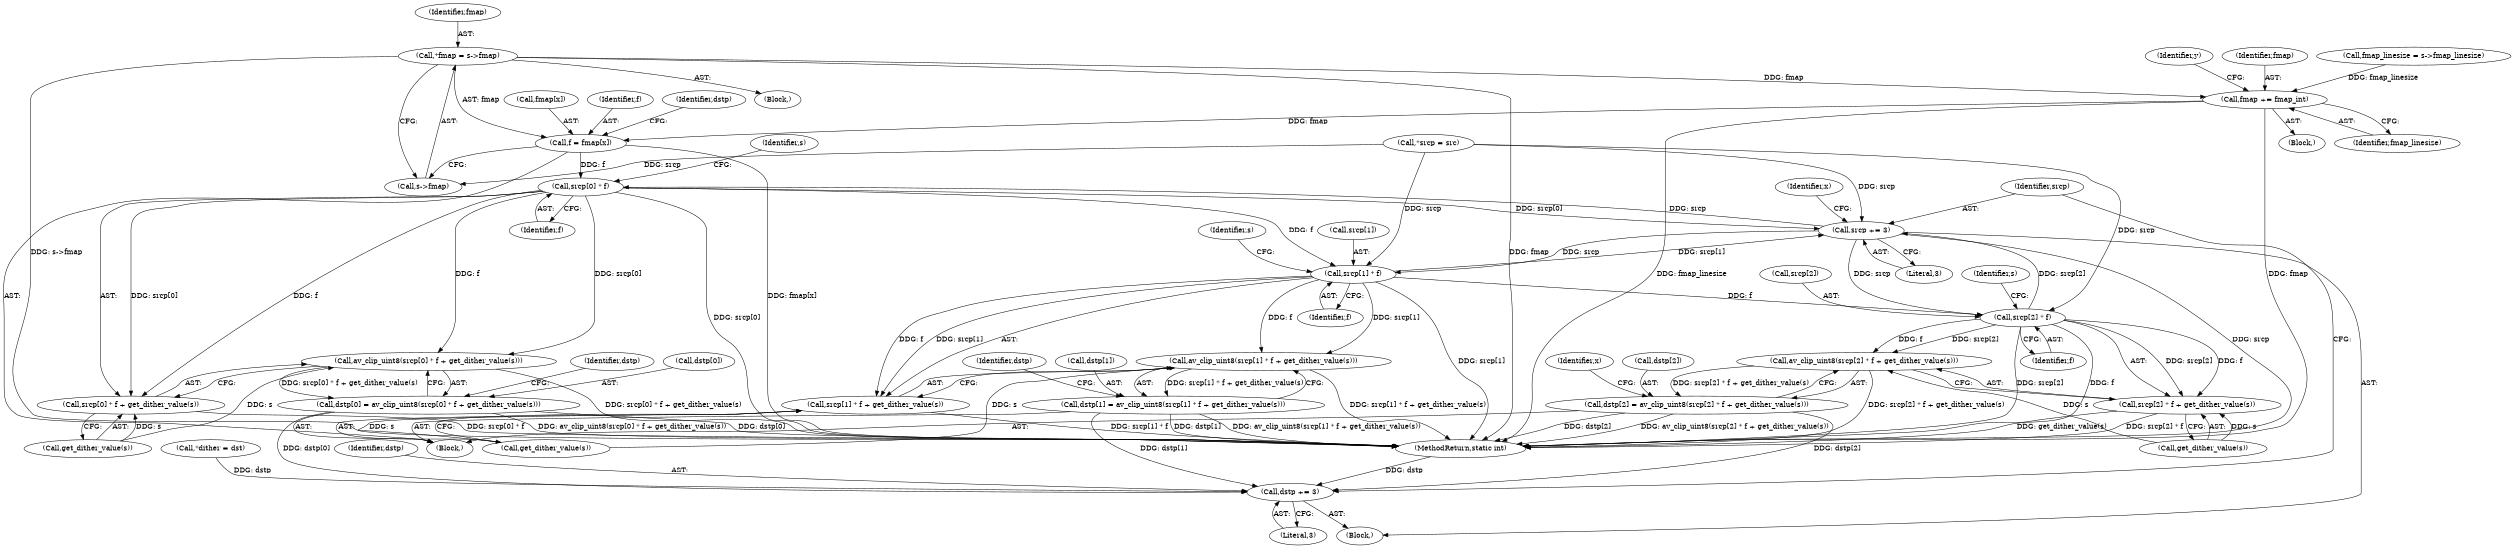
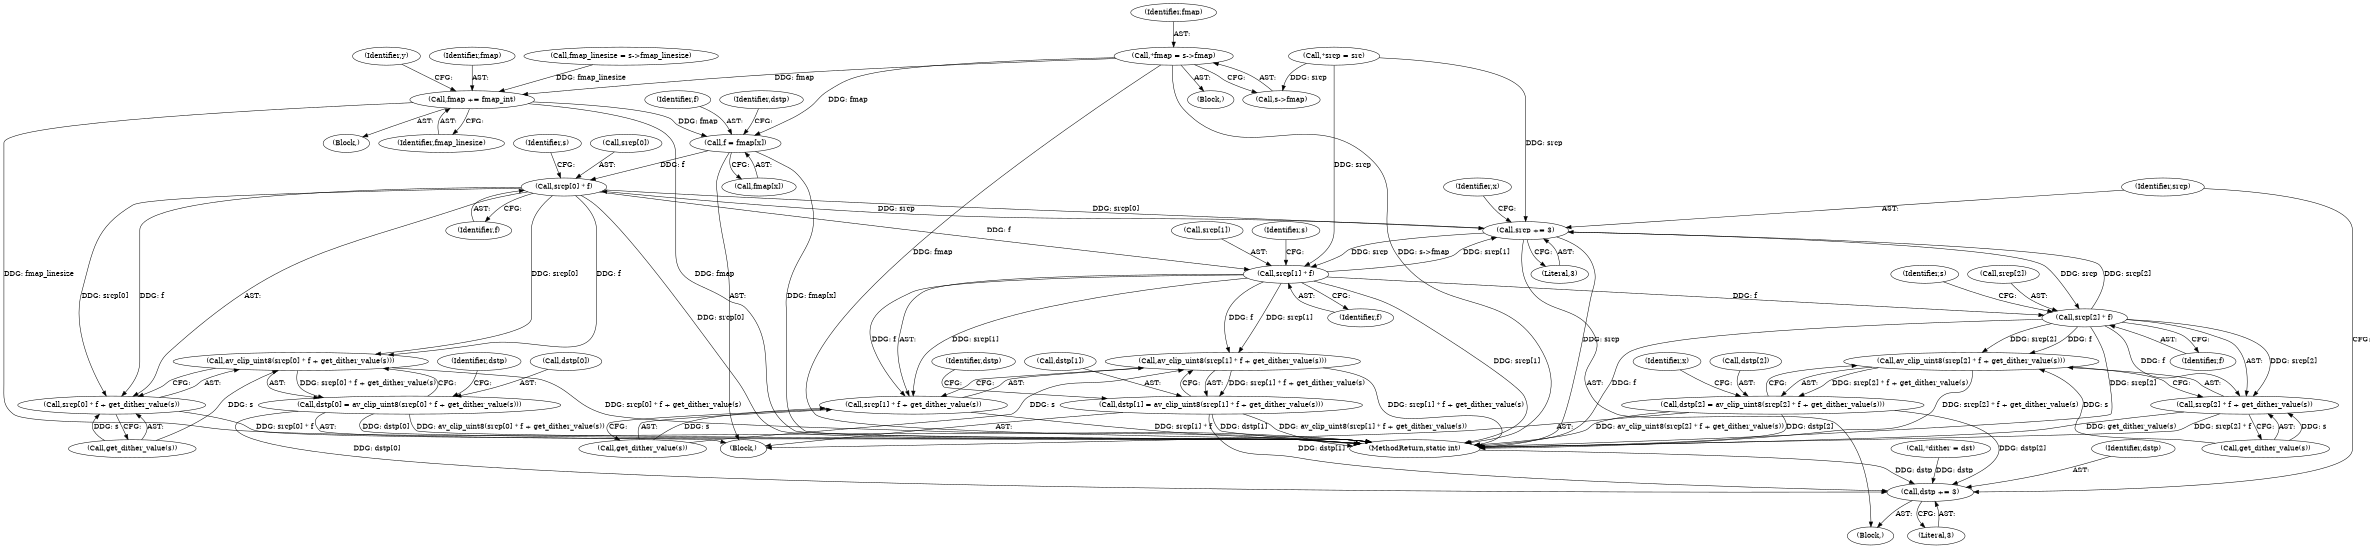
(481, 100) -> (848, 100)
none -> (626, 143)
(483, 153) -> (730, 165)
(1869, 156) -> none
